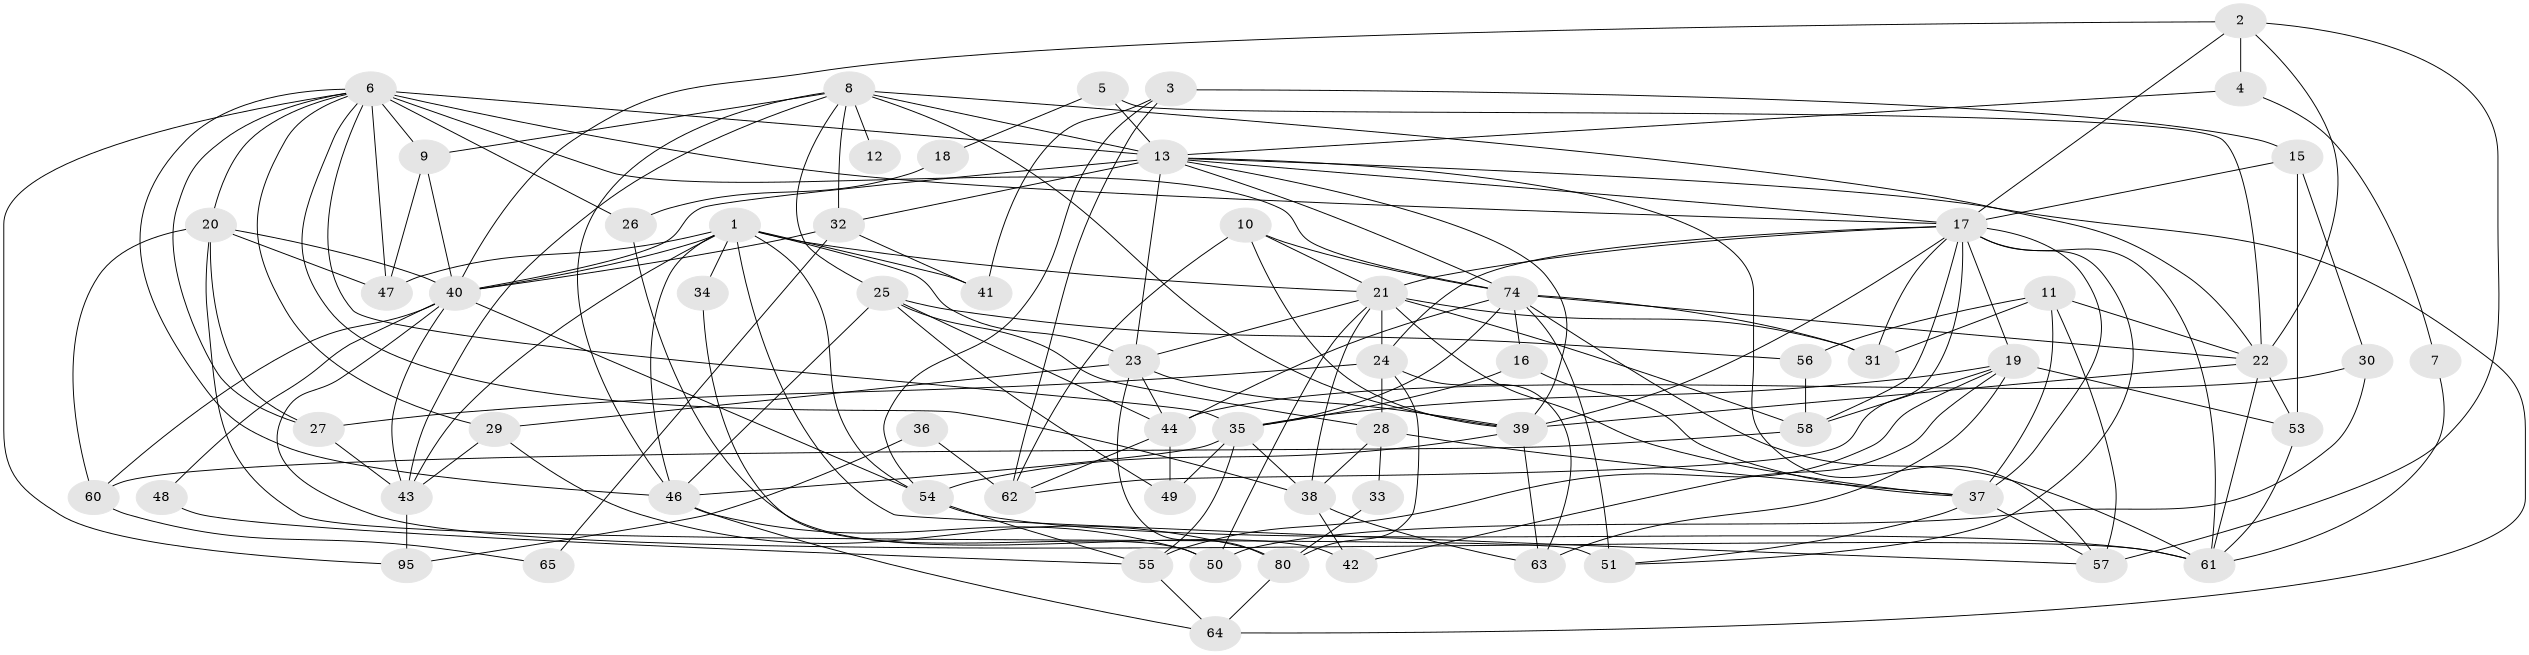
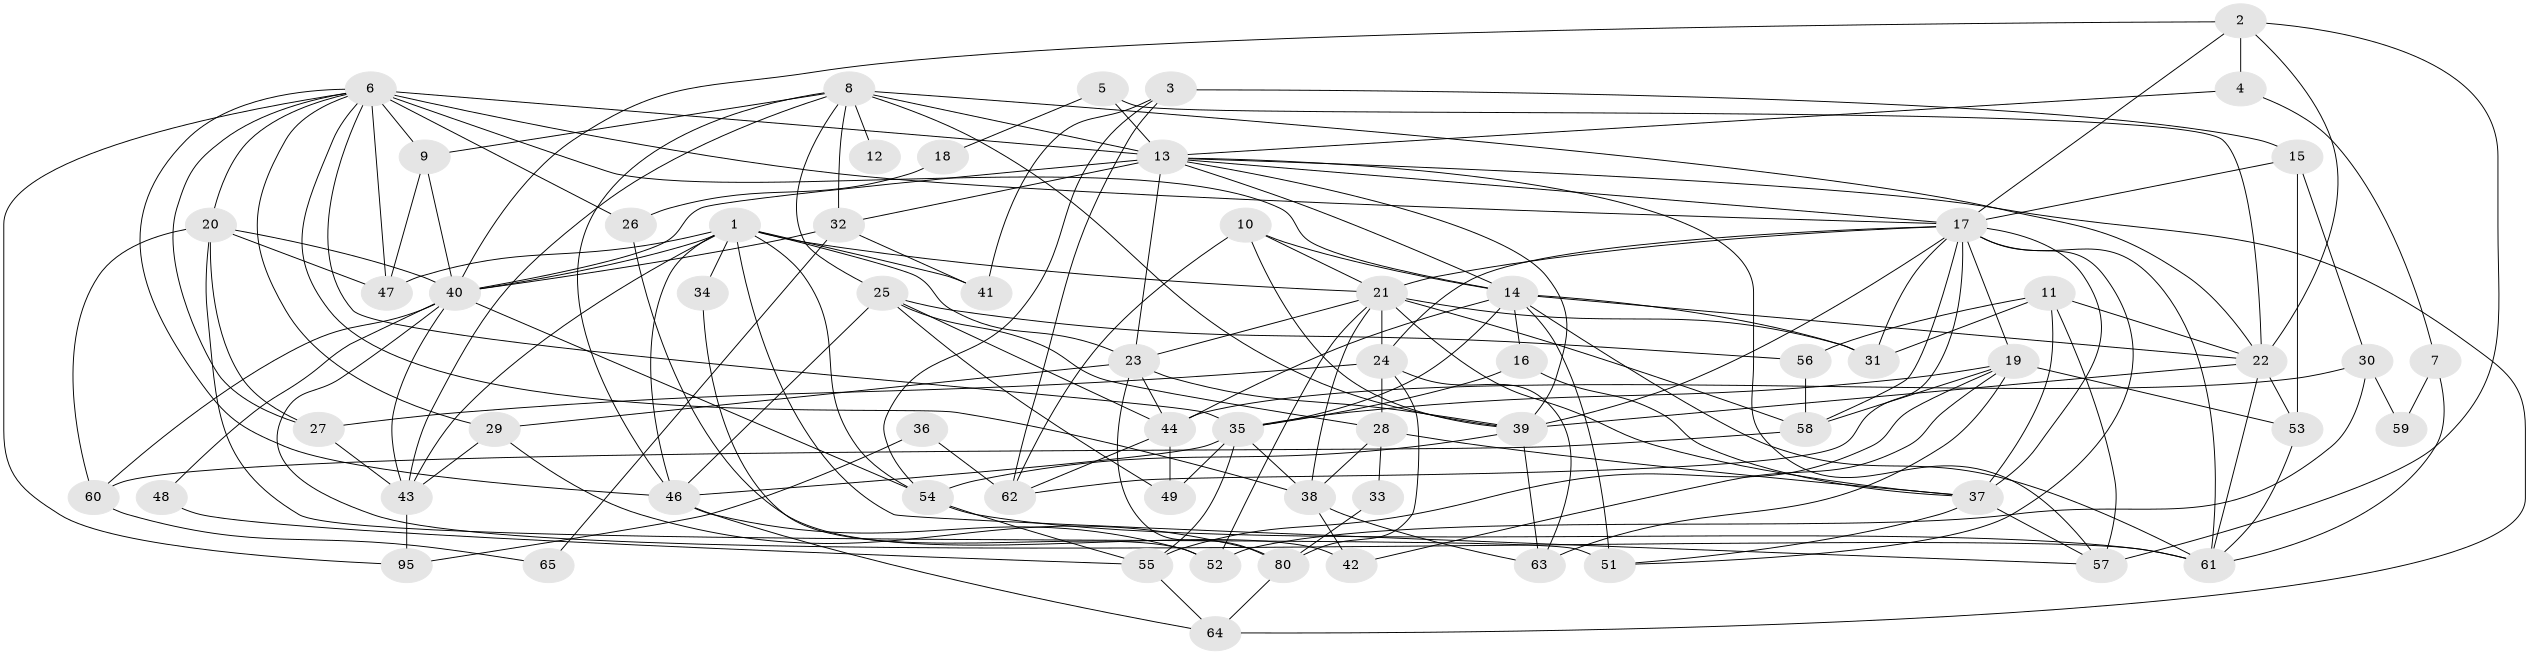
(1512, 293) -> (1512, 293)
none -> (2401, 429)
(1215, 566) -> (1215, 566)
